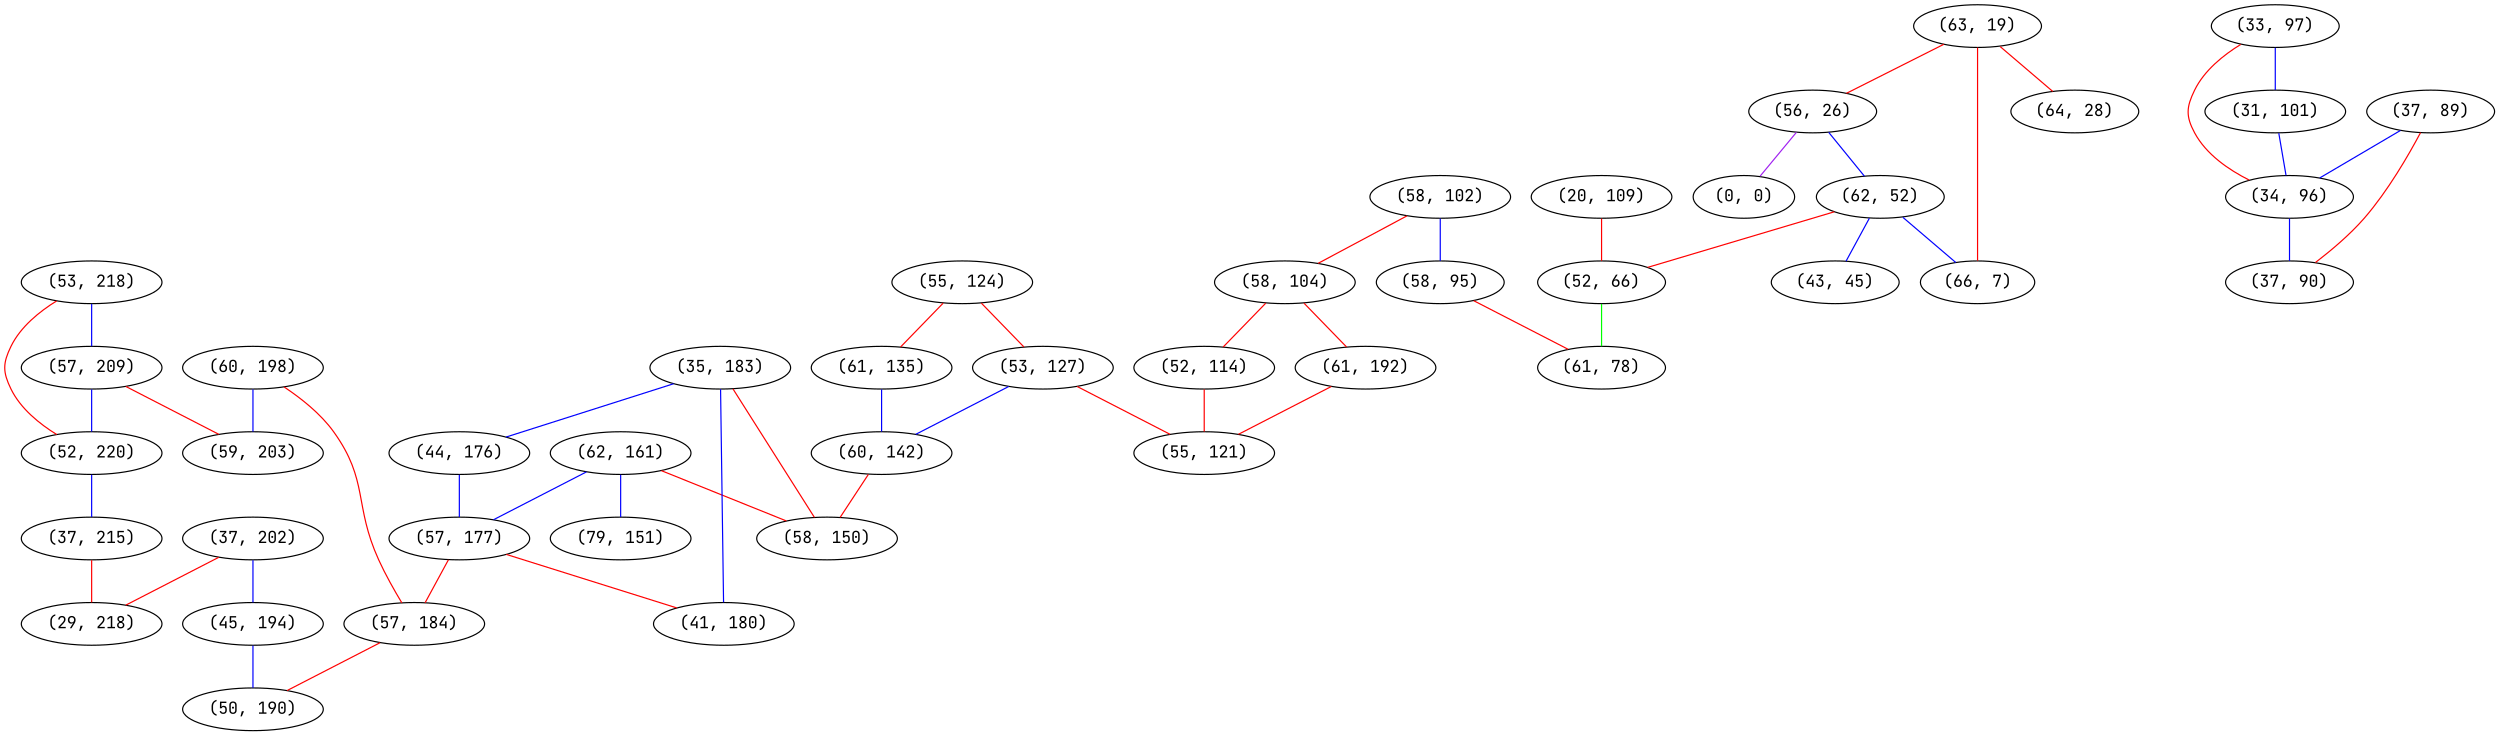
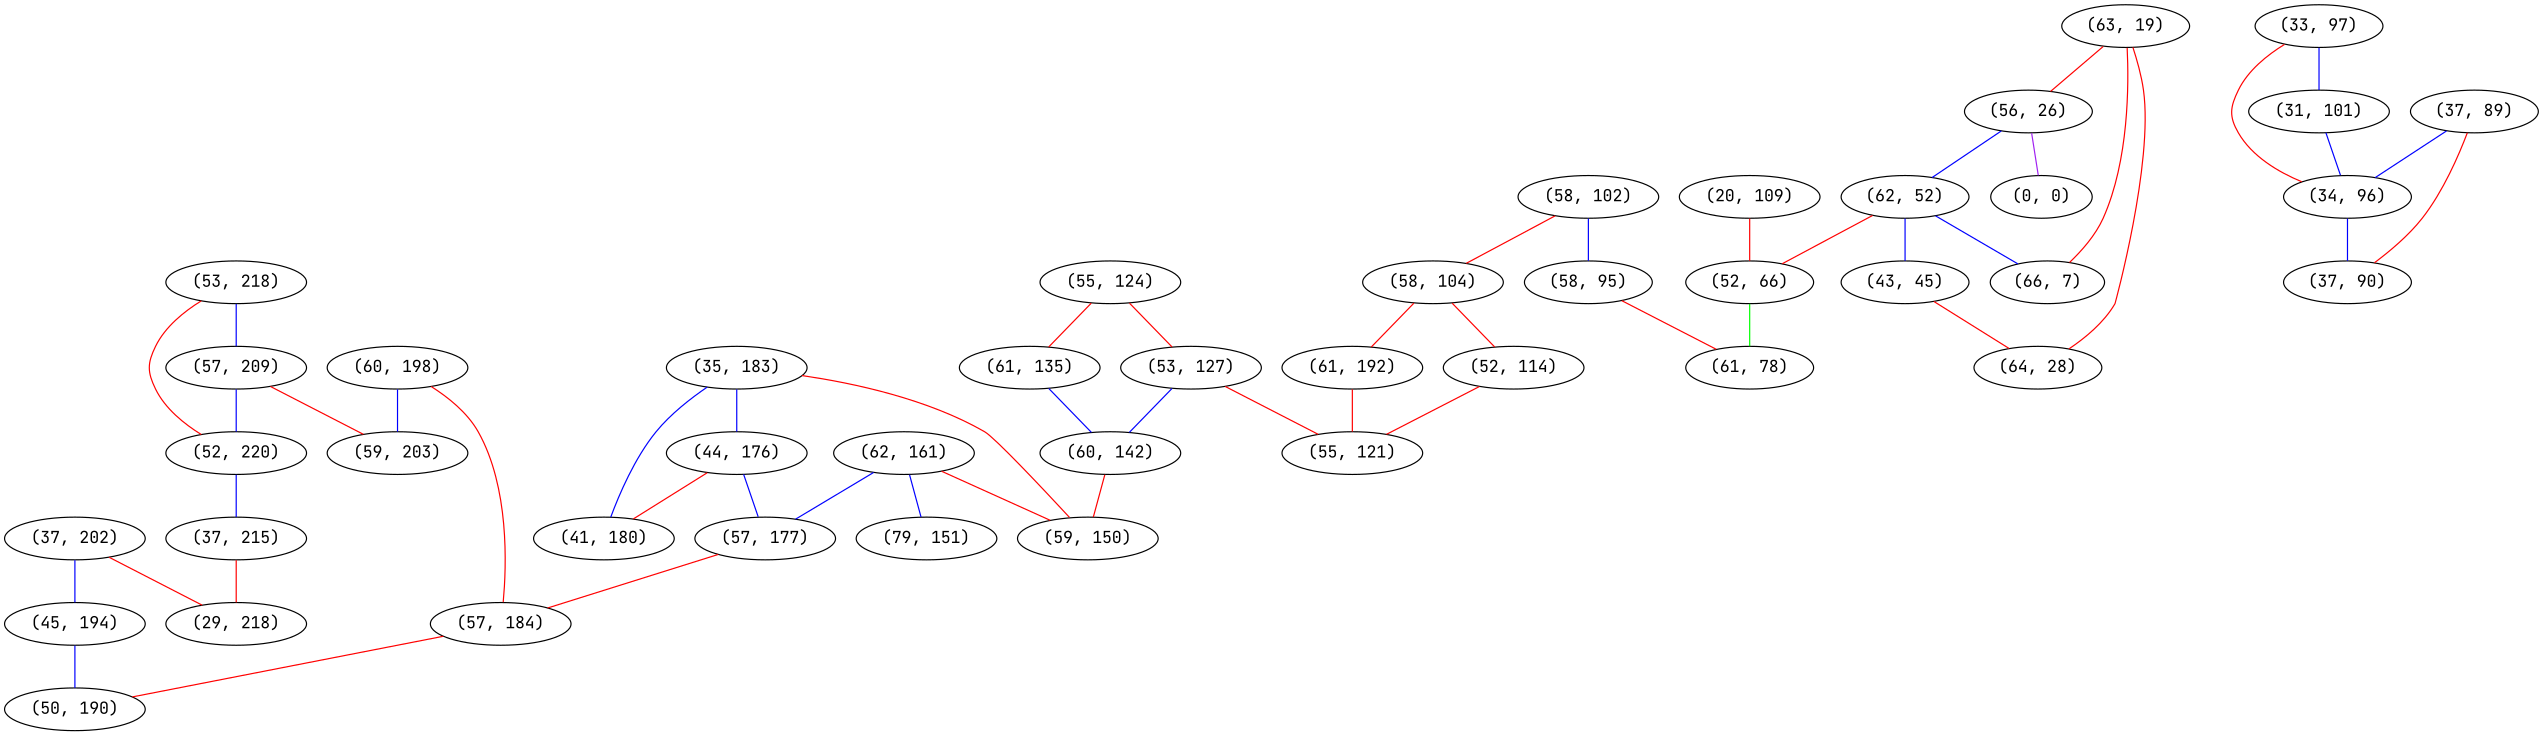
none -> (1971, 325)
(827, 538) -> (1088, 538)
(592, 581) -> (670, 496)
